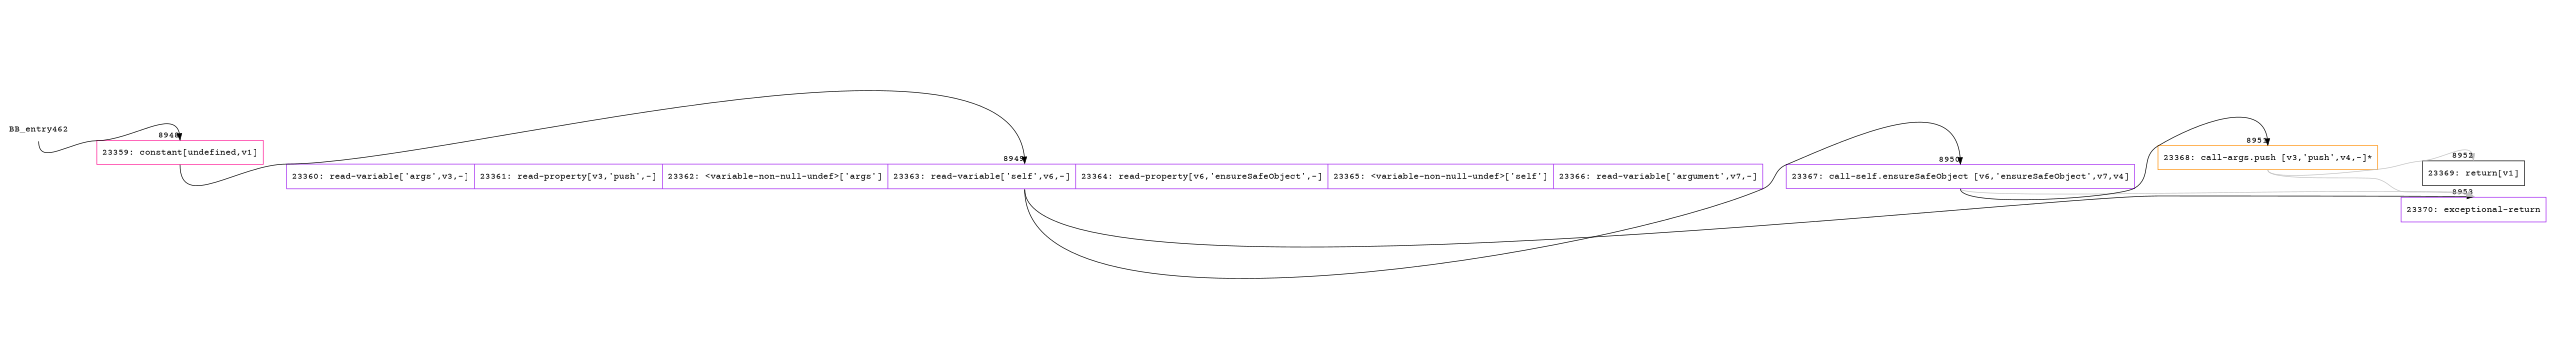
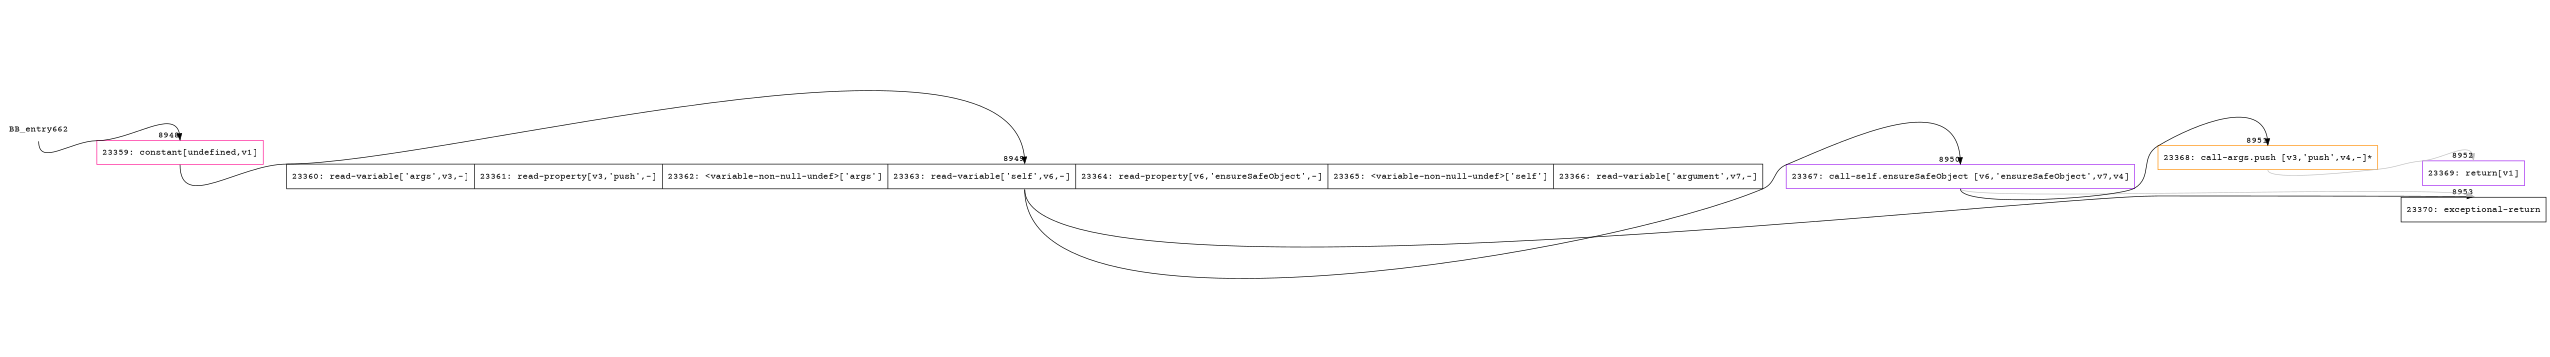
(39, 129) -> (39, 129)
(2474, 173) -> (2474, 173)
(1025, 176) -> (1025, 176)
(2369, 178) -> none
(2474, 210) -> (2474, 210)
